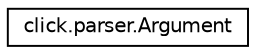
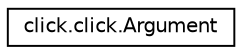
(128, 27) -> (121, 27)
